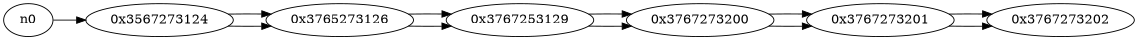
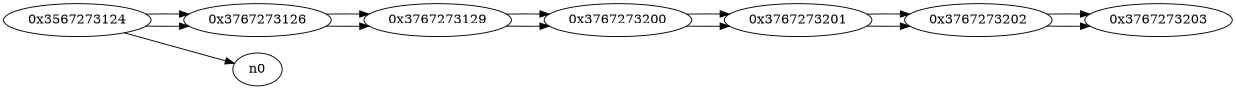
(65, 20) -> (175, 47)
(340, 20) -> (258, 20)
(520, 20) -> (438, 20)
none -> (1159, 20)
